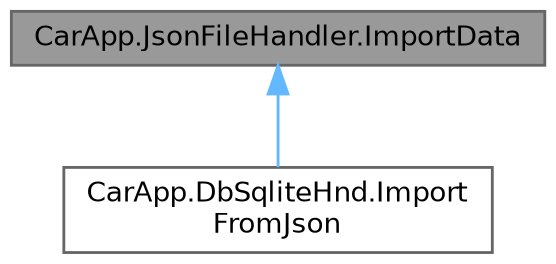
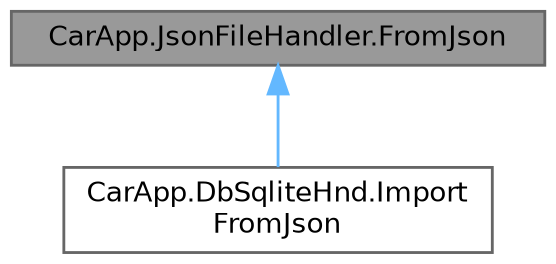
(278, 38) -> (278, 38)
